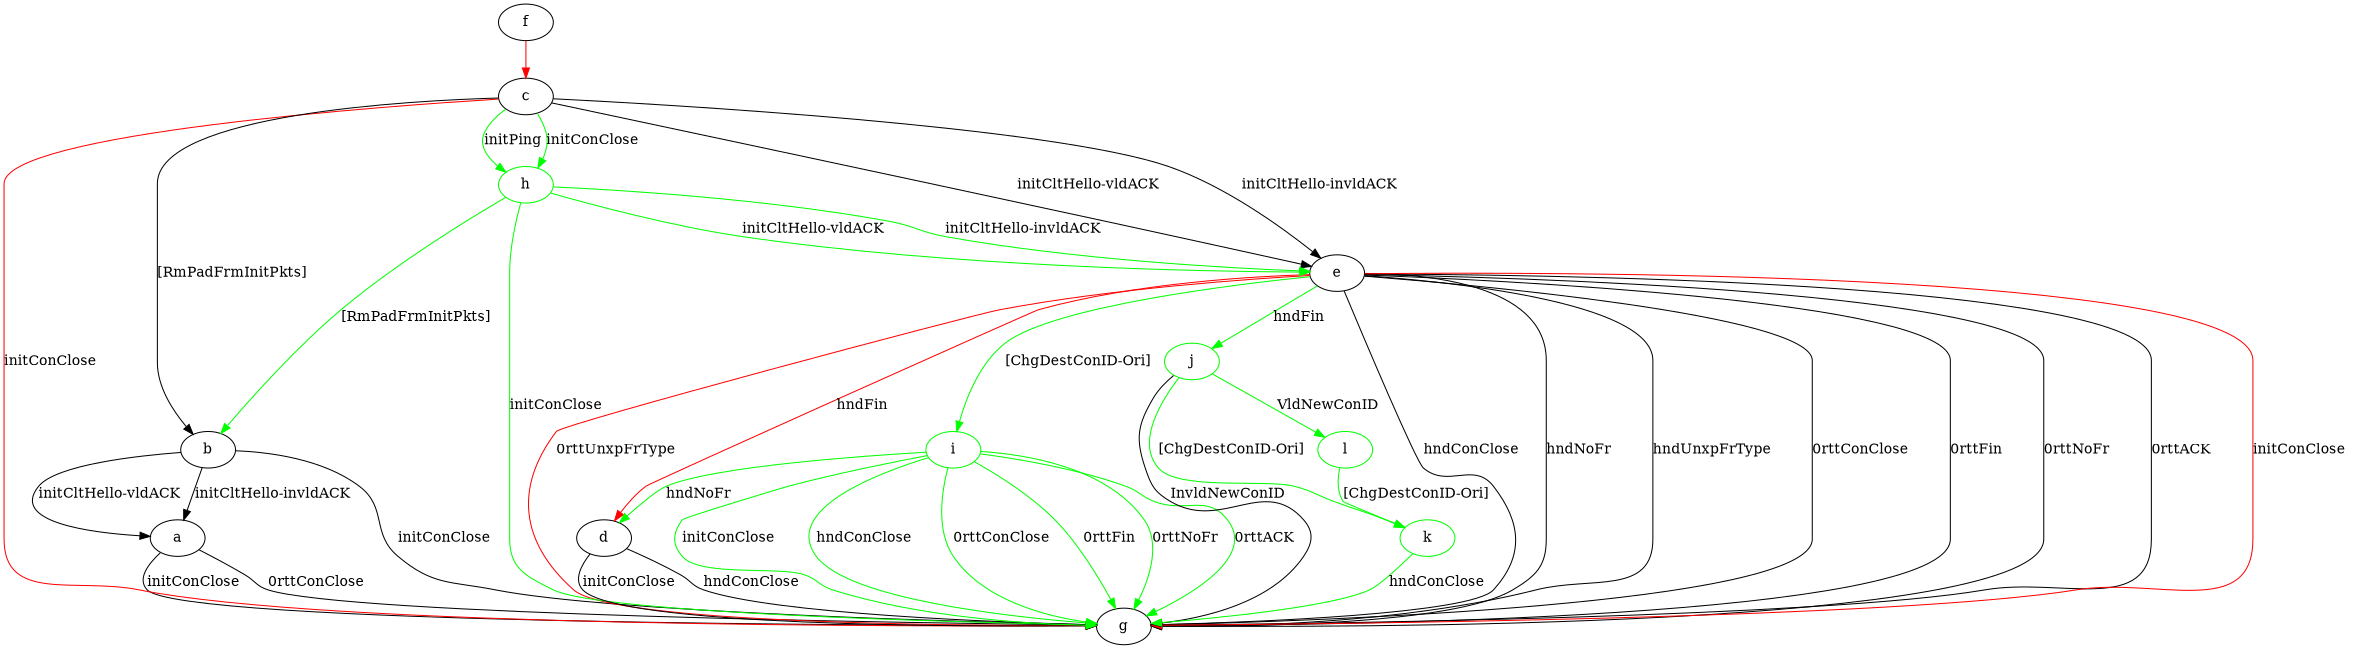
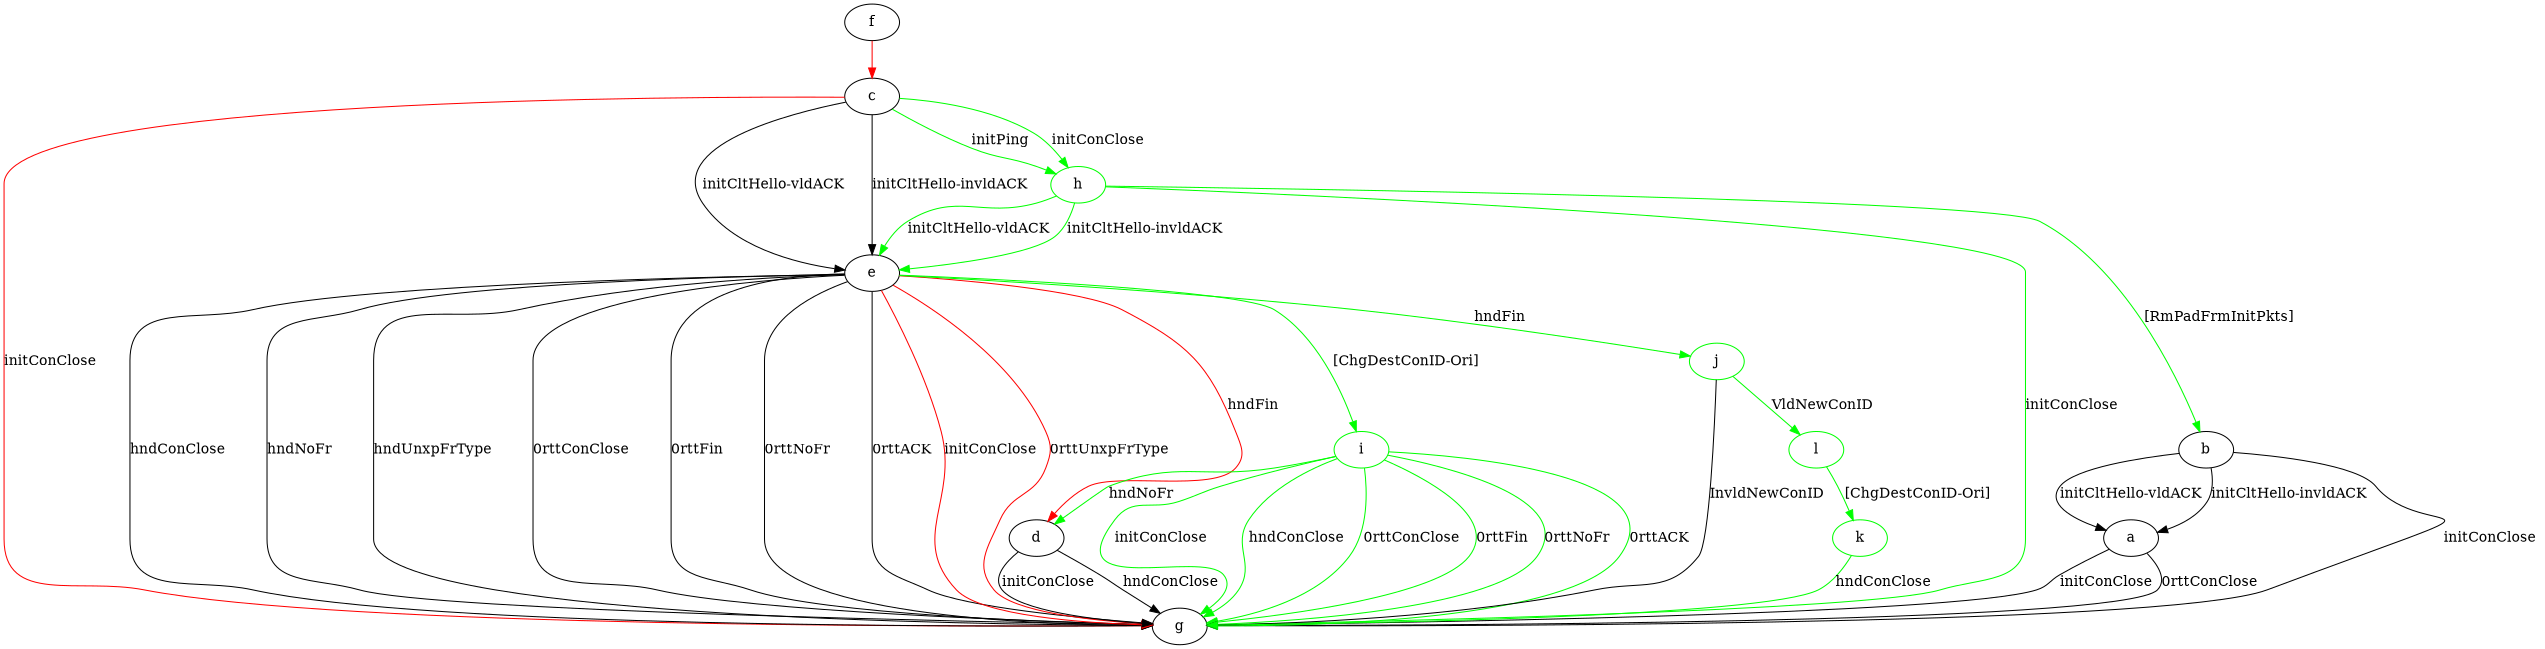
(195, 143) -> none
(1229, 483) -> none
